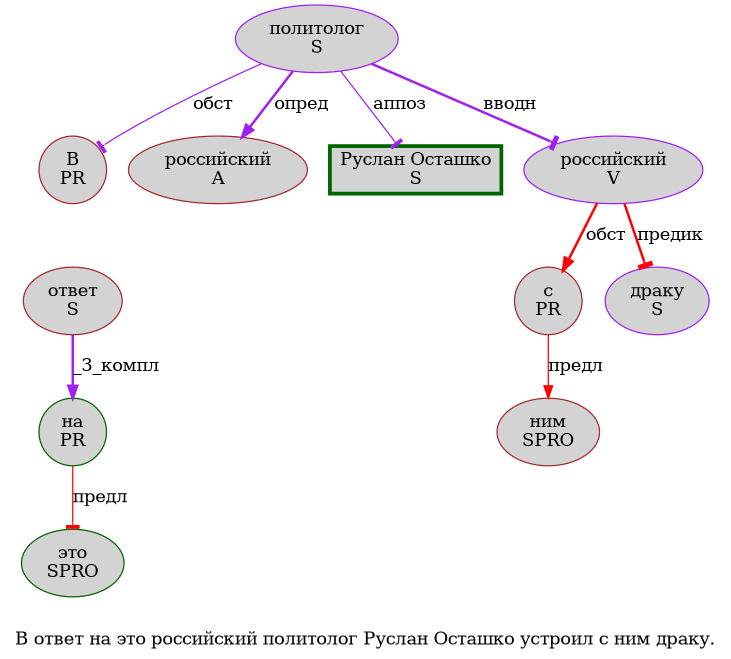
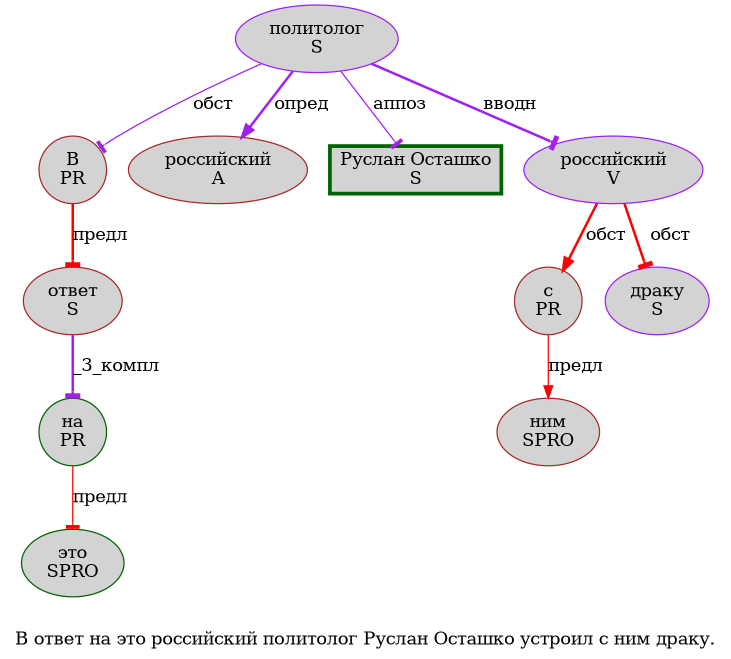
none -> (73, 232)
(670, 235) -> (670, 235)
(73, 363) -> (73, 363)
